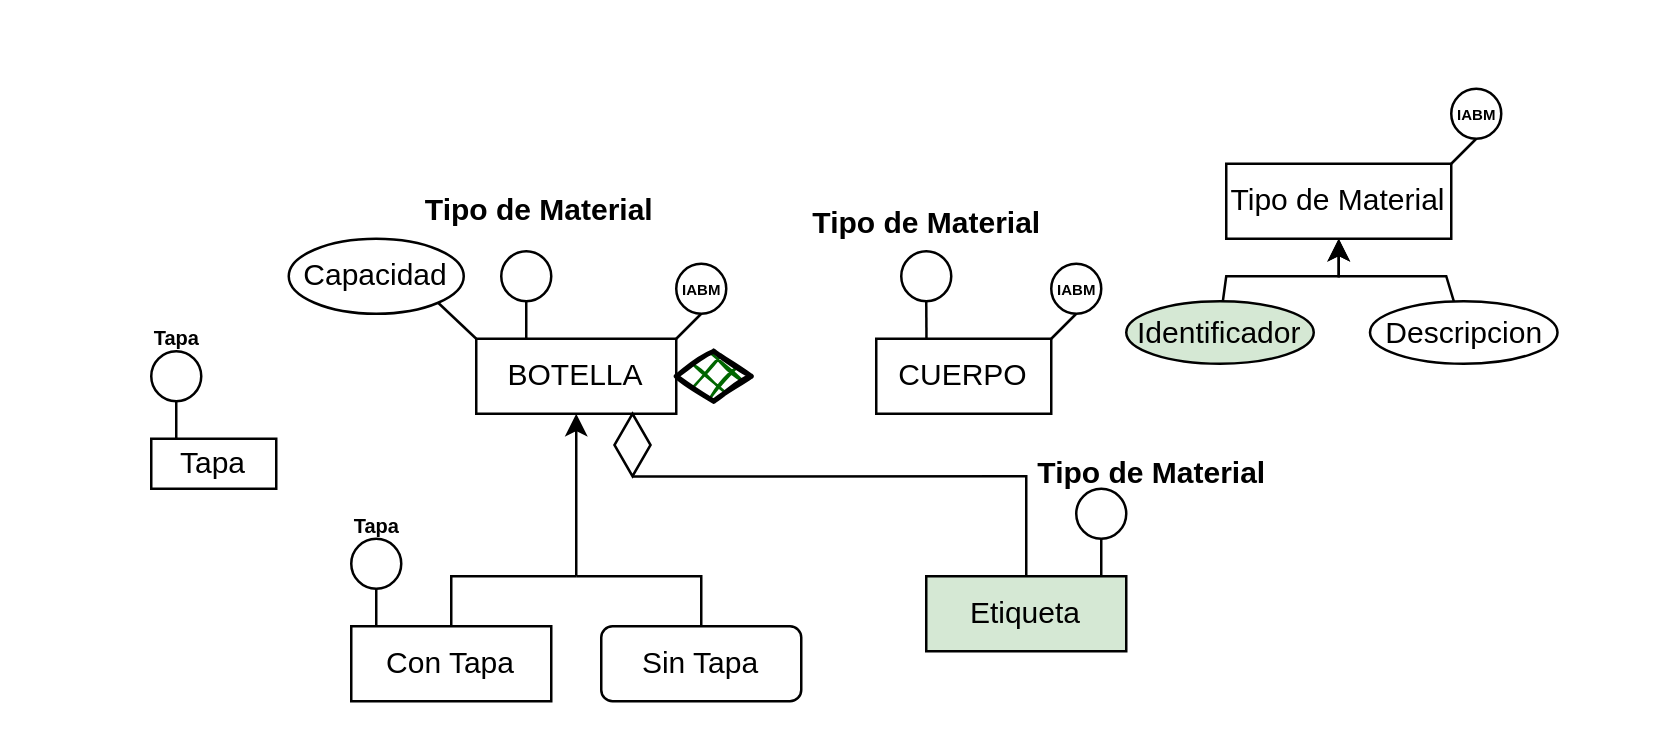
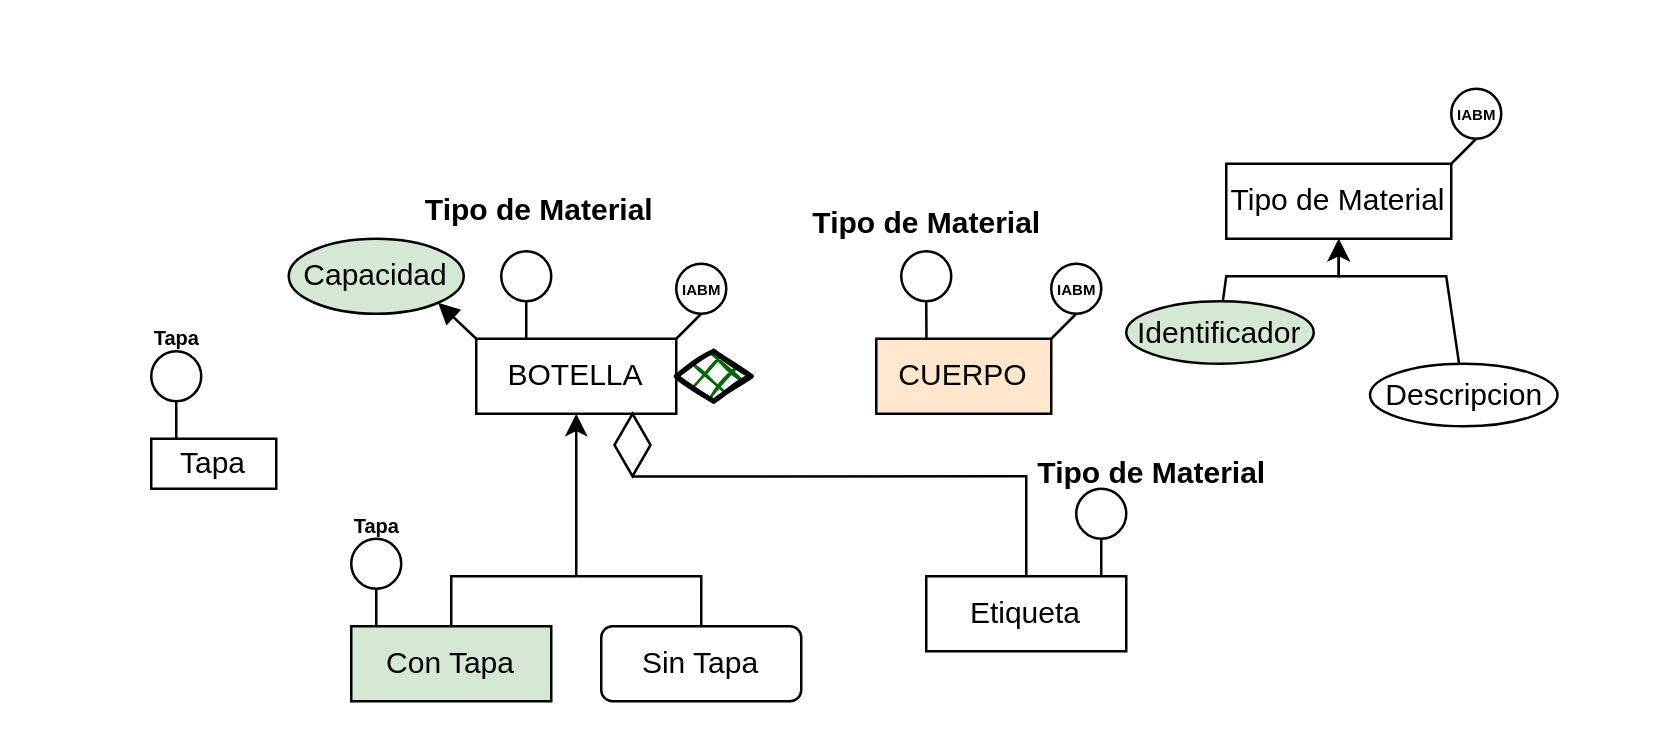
(376, 276) -> (376, 276)
(446, 310) -> (454, 317)
(1464, 333) -> (1464, 395)
(964, 376) -> (964, 376)
(1026, 614) -> (1026, 614)
(451, 664) -> (451, 664)
